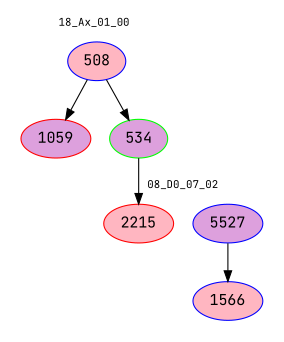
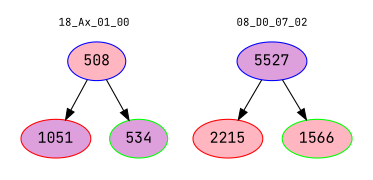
(56, 139) -> (56, 139)
(139, 182) -> (253, 95)
(228, 301) -> (317, 139)
